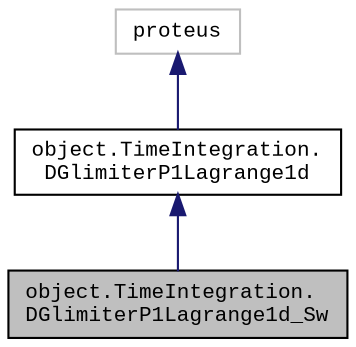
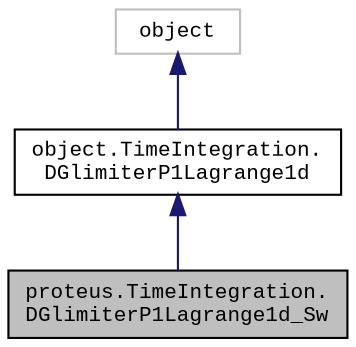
(178, 32) -> (178, 32)
(178, 304) -> (178, 304)
